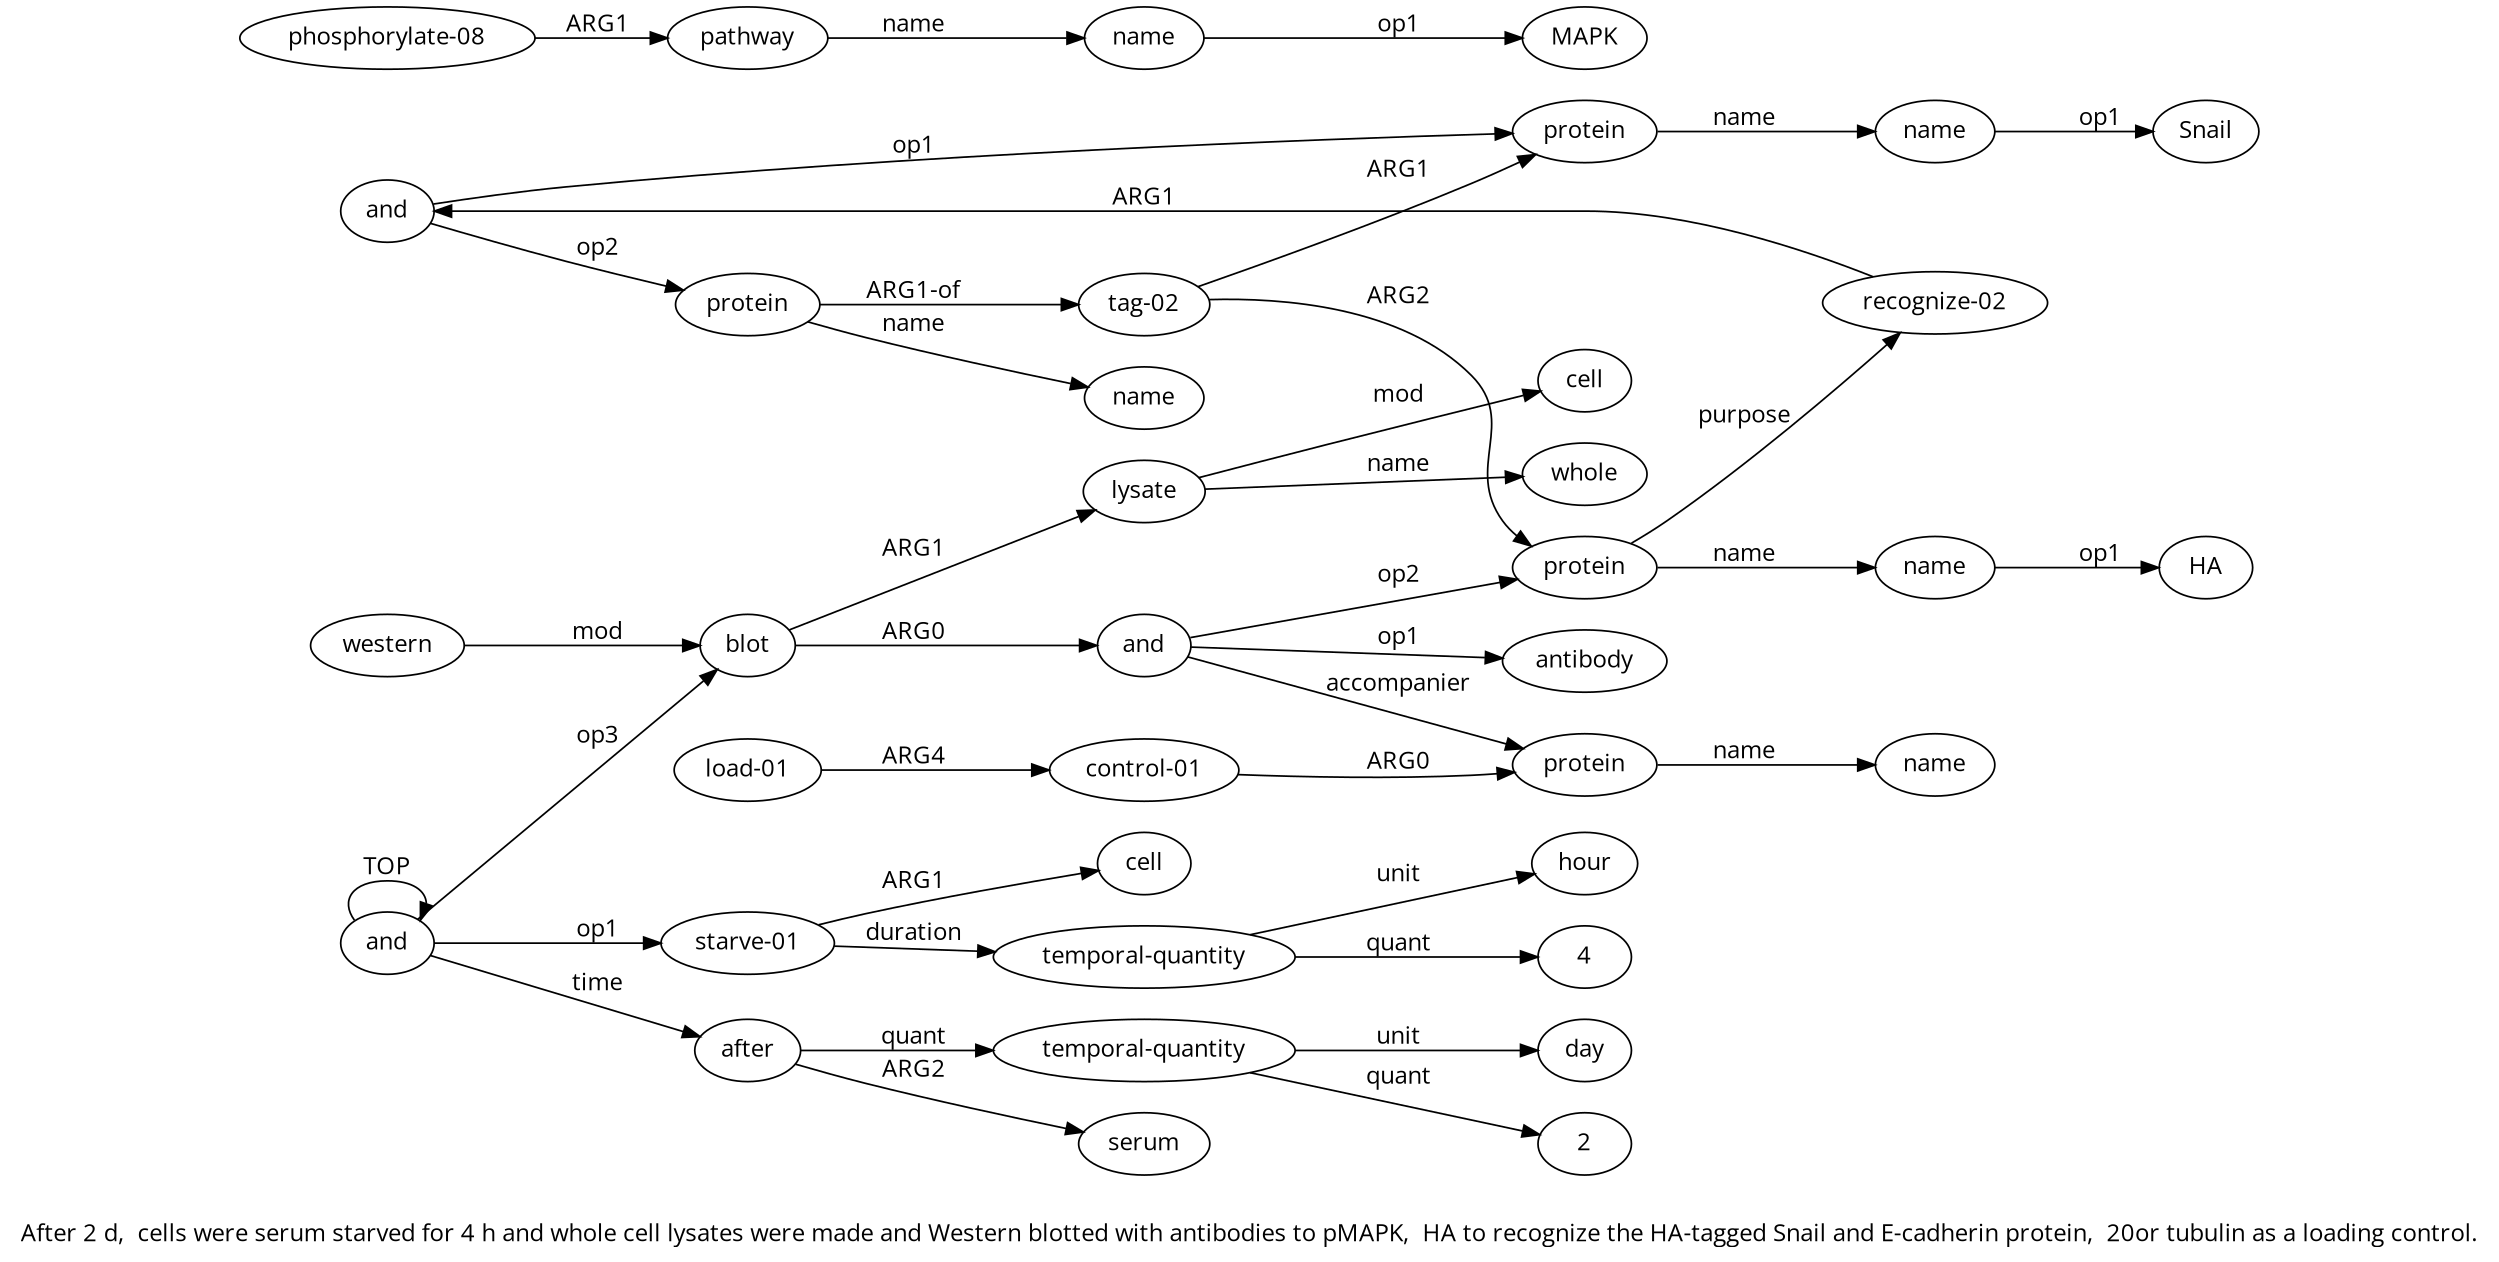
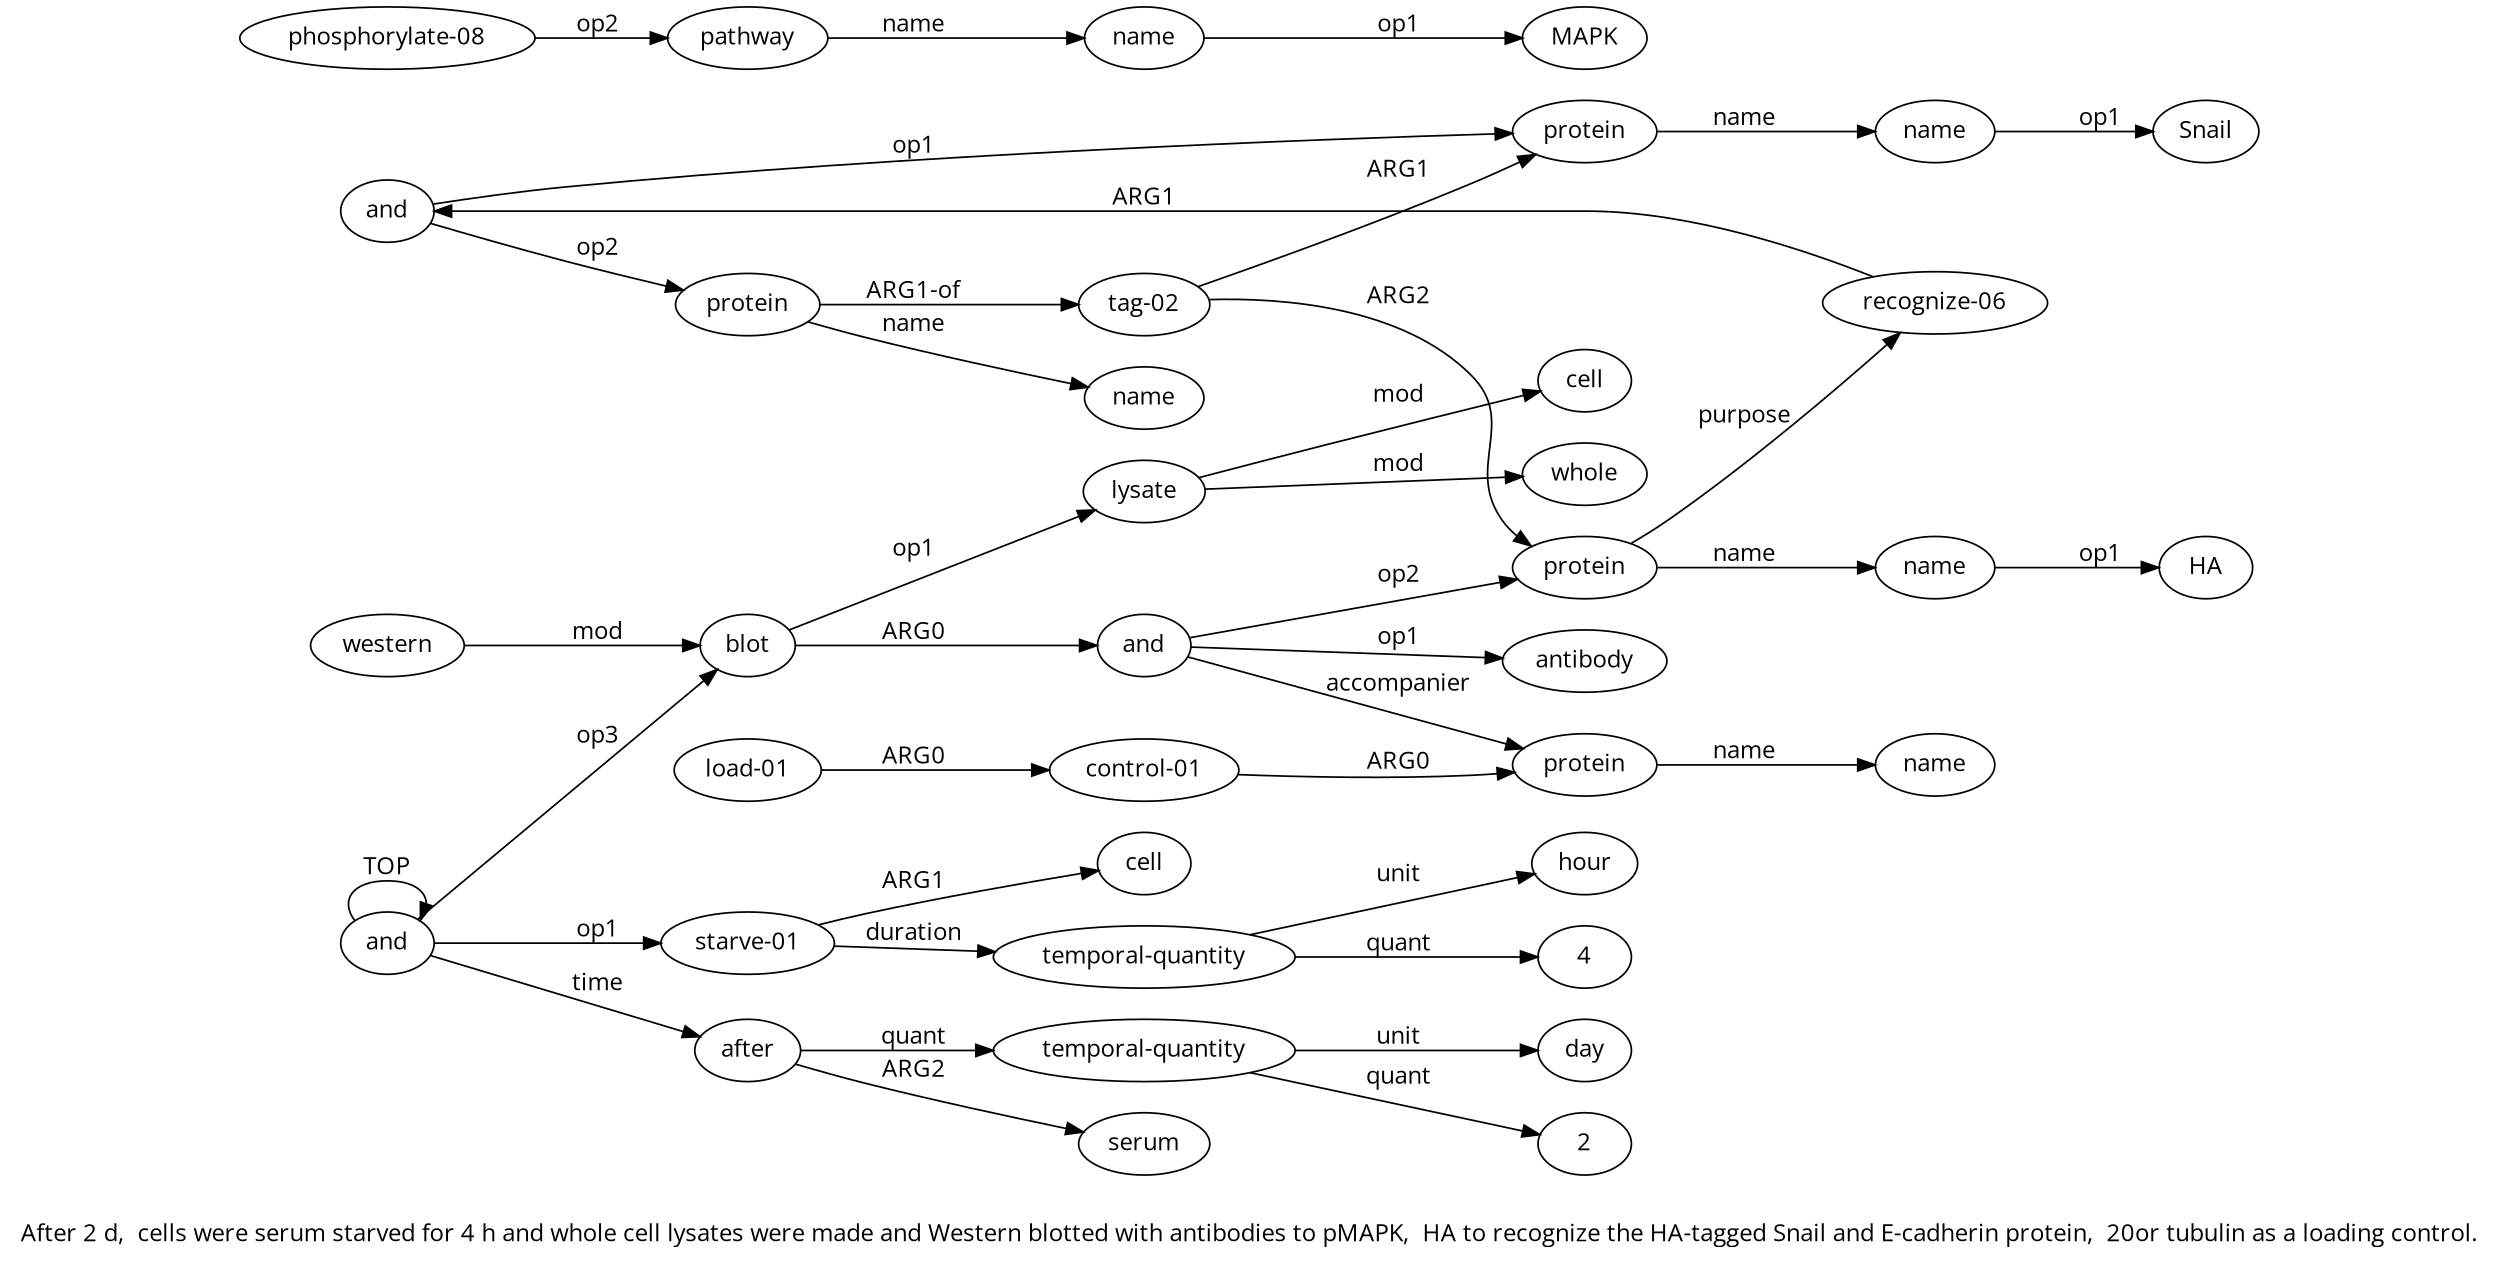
(598, 25) -> (598, 25)
(1935, 303) -> (1935, 303)
(1399, 465) -> (1399, 465)
(914, 549) -> (914, 549)
(914, 757) -> (914, 757)
